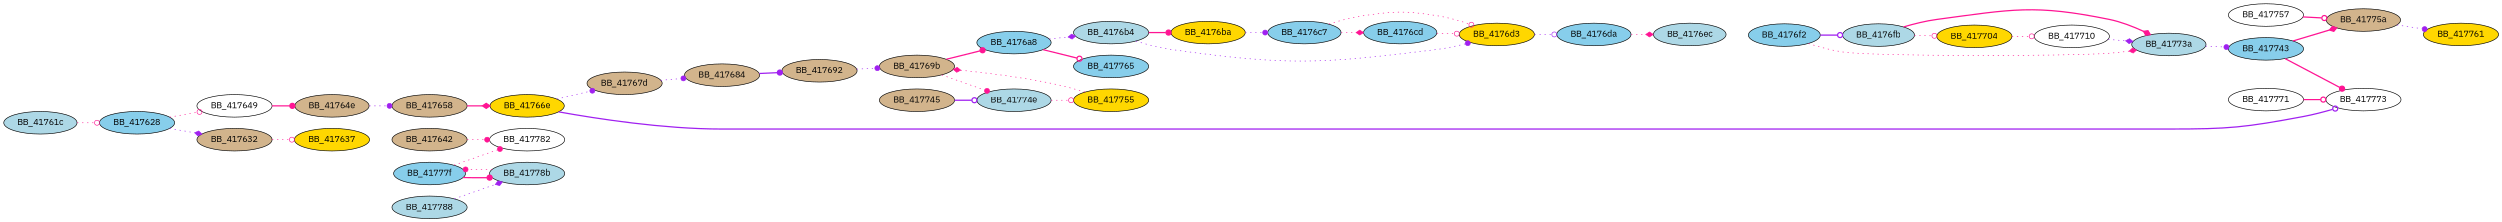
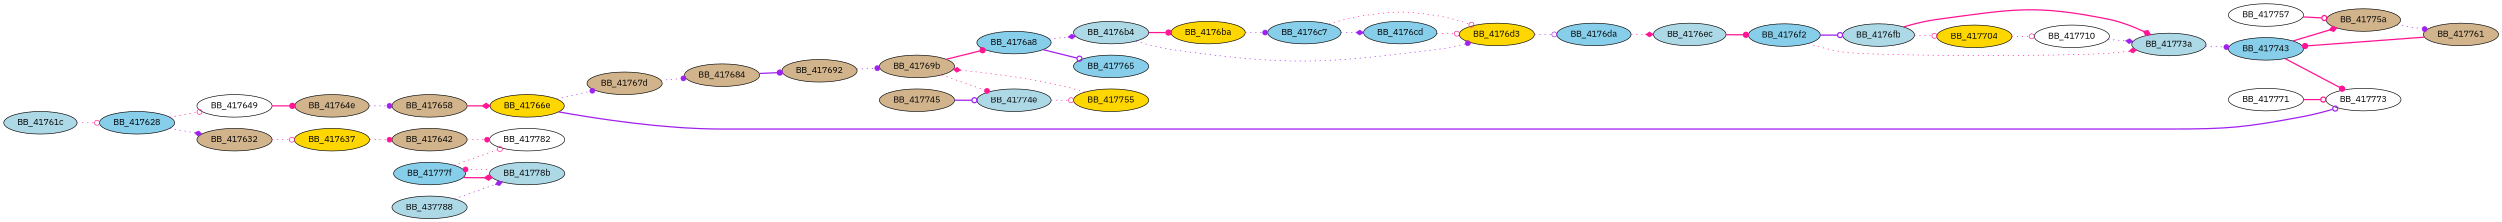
(1348, 33) -> (1348, 33)
(2461, 34) -> (2461, 34)
none -> (1735, 35)
none -> (2366, 41)
(1060, 54) -> (1060, 54)
none -> (378, 140)
(476, 158) -> (476, 158)
(475, 178) -> (475, 178)
(430, 207) -> (430, 207)
